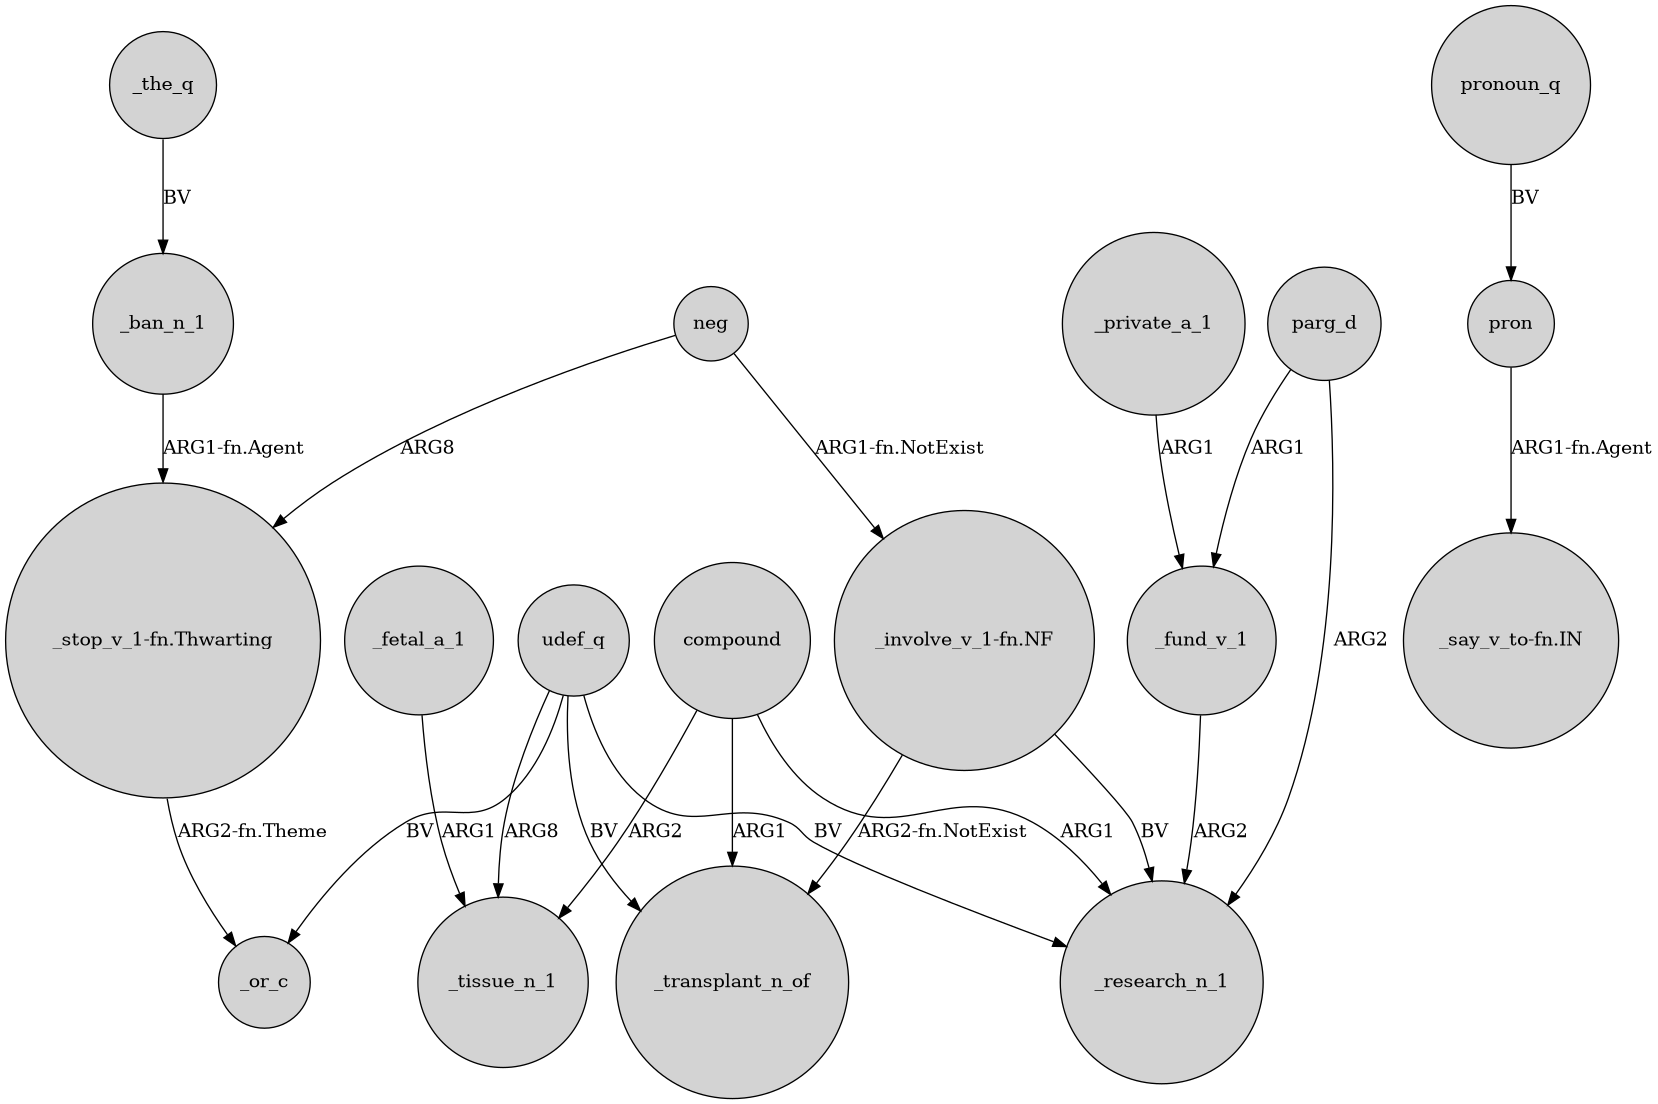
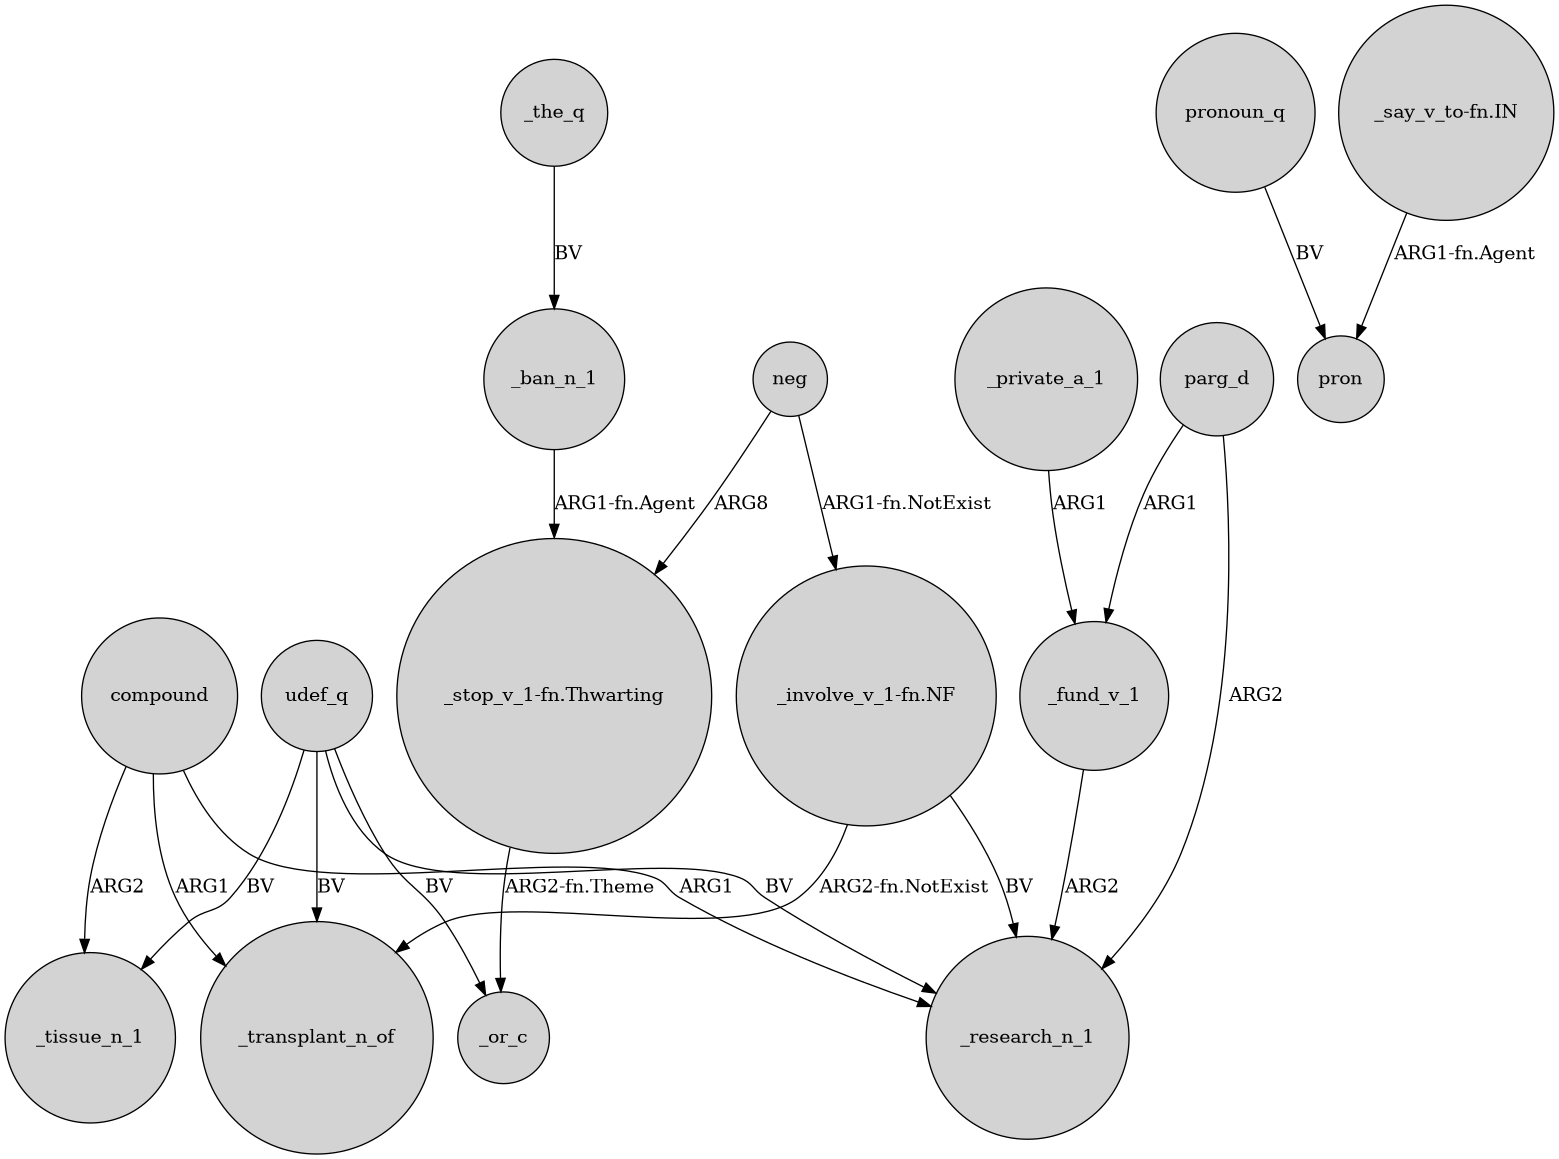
(1511, 443) -> (1384, 269)
(419, 640) -> none
(532, 832) -> (260, 888)
